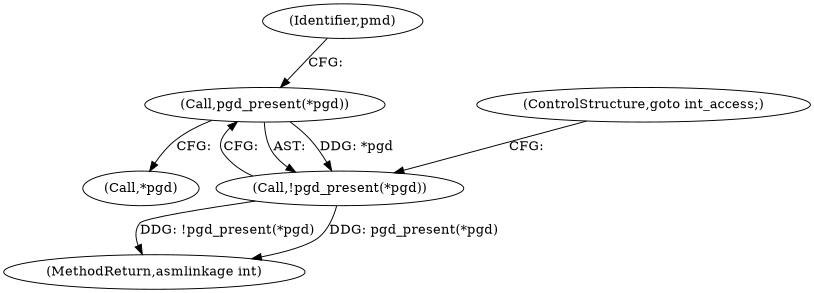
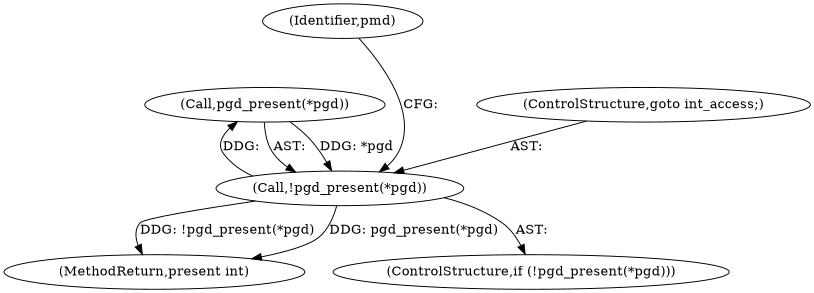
(307, 59) -> (398, 99)
(243, 147) -> (243, 147)
(529, 147) -> (529, 147)
(141, 188) -> none
(154, 272) -> (154, 272)
none -> (531, 272)
